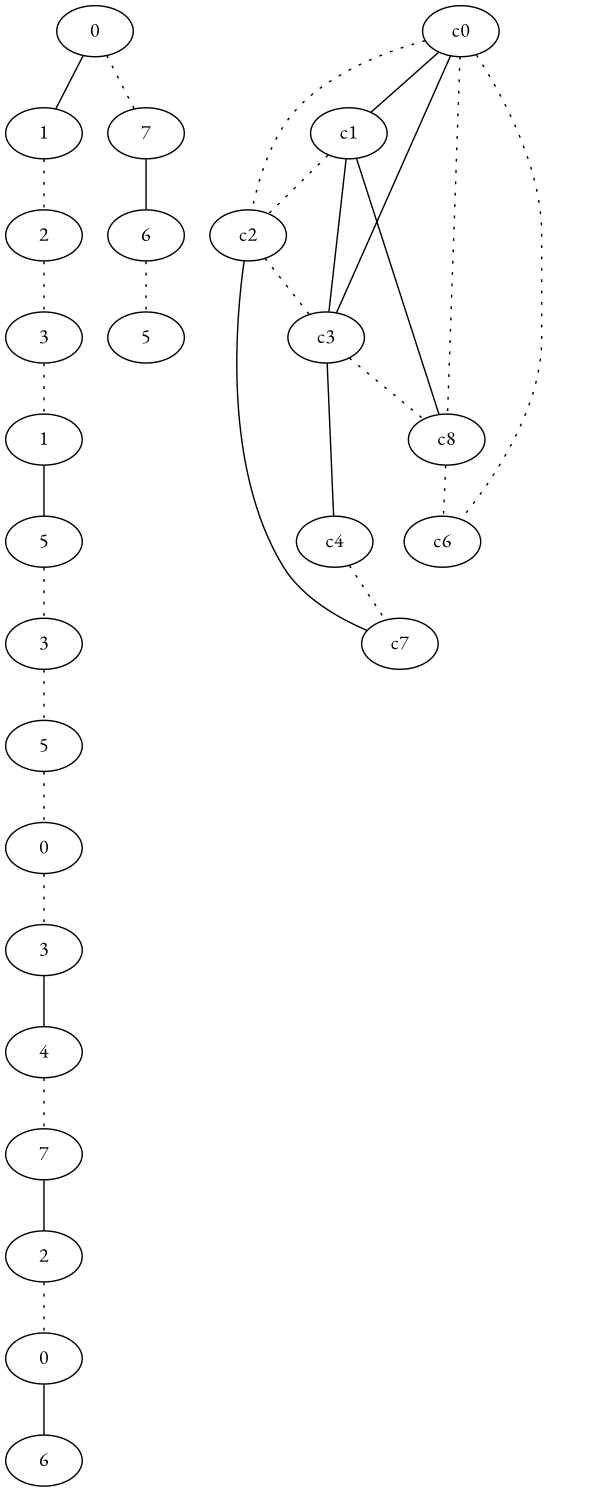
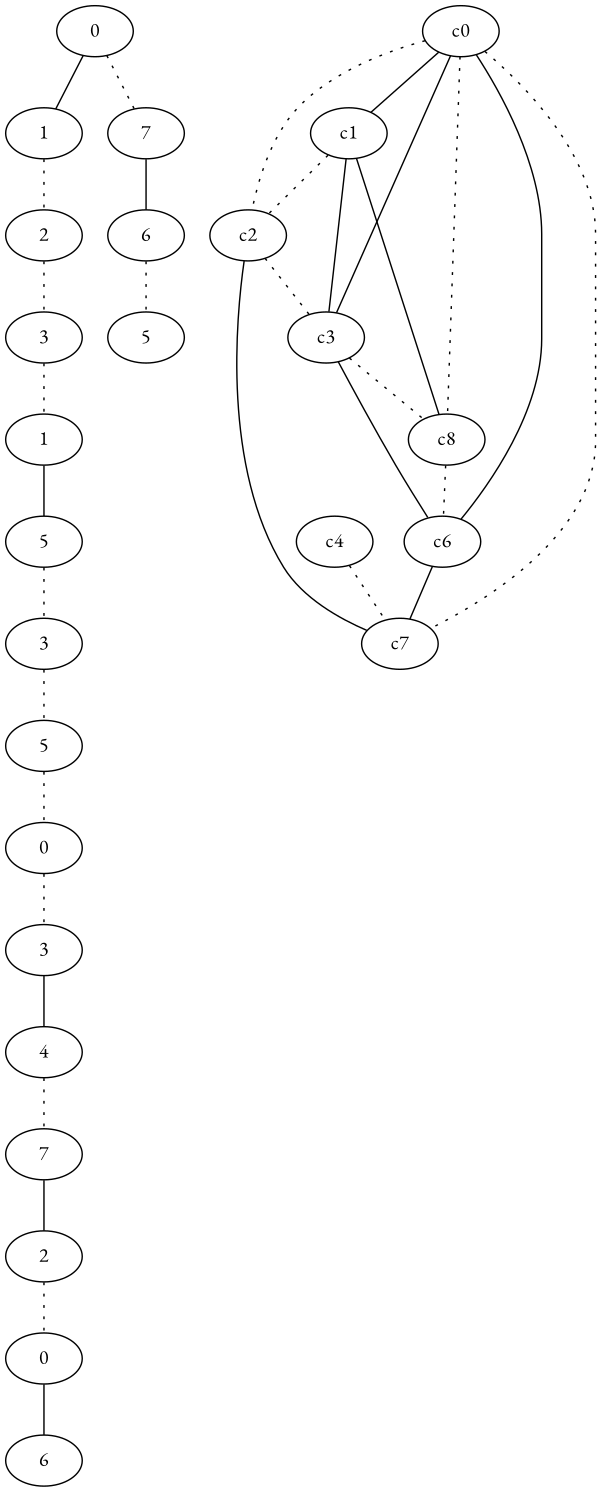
(542, 290) -> (542, 290)
none -> (596, 358)
(330, 440) -> (382, 441)
none -> (421, 593)
